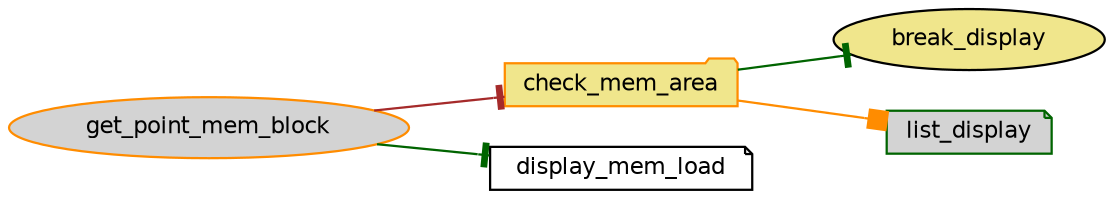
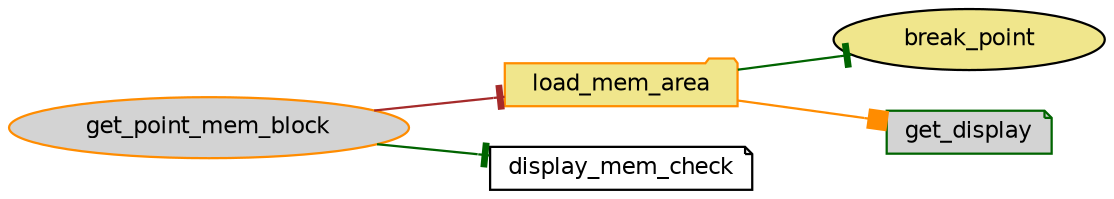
(969, 40) -> (969, 40)
(621, 85) -> (621, 85)
(969, 132) -> (969, 132)
(621, 168) -> (621, 168)
